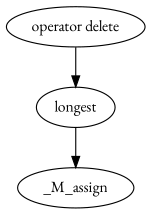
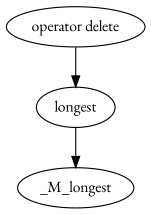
(76, 188) -> (76, 188)
